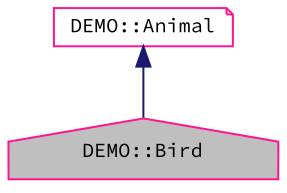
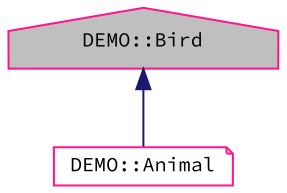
(143, 92) -> (143, 118)
